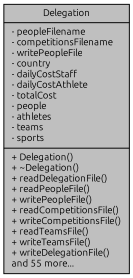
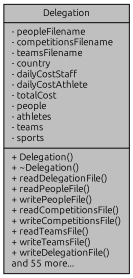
(47, 53) -> (47, 53)
